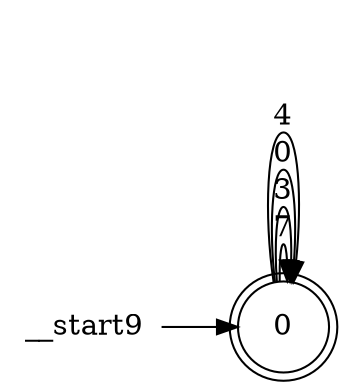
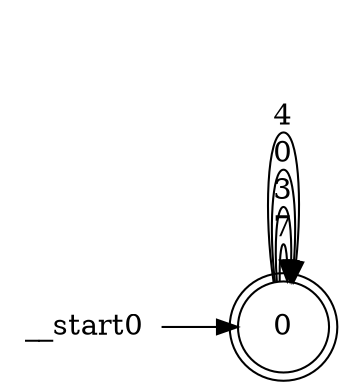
(85, 327) -> (85, 327)
